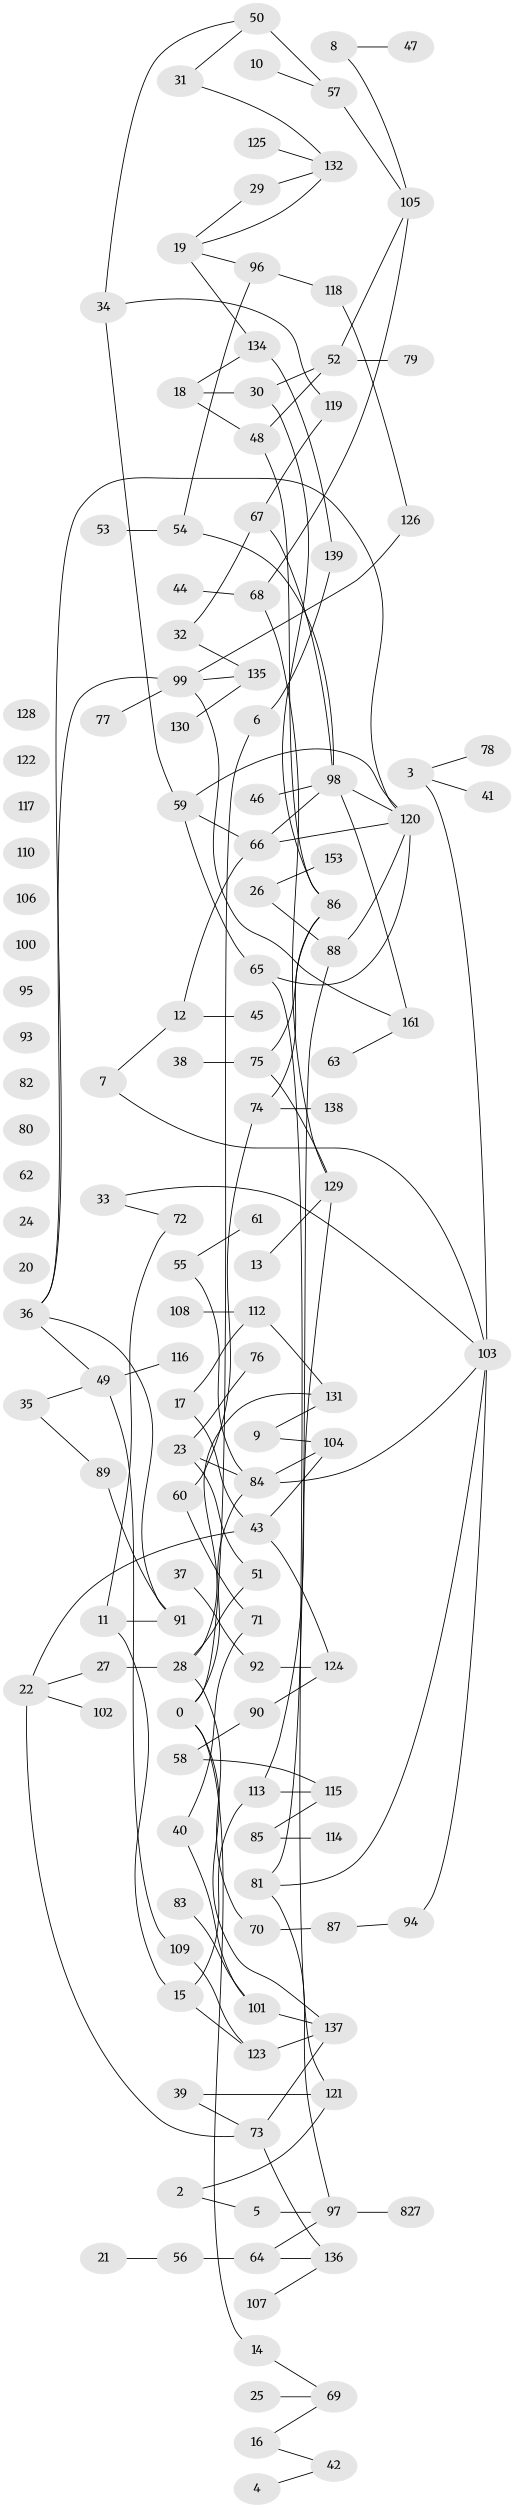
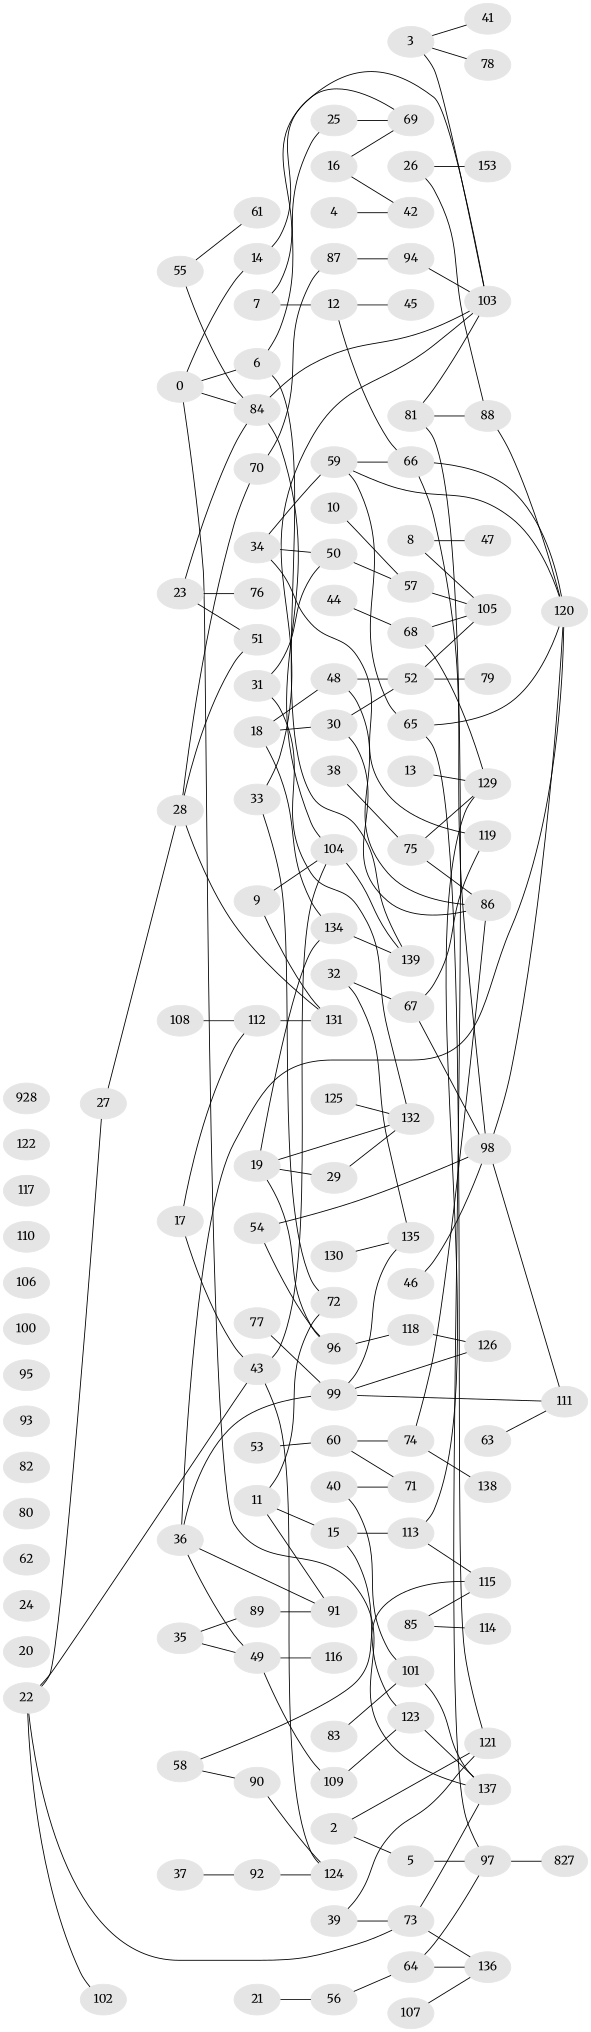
none -> (293, 264)
(142, 530) -> (295, 1444)
(26, 715) -> (26, 1098)
none -> (372, 905)
(411, 1023) -> (565, 1402)
